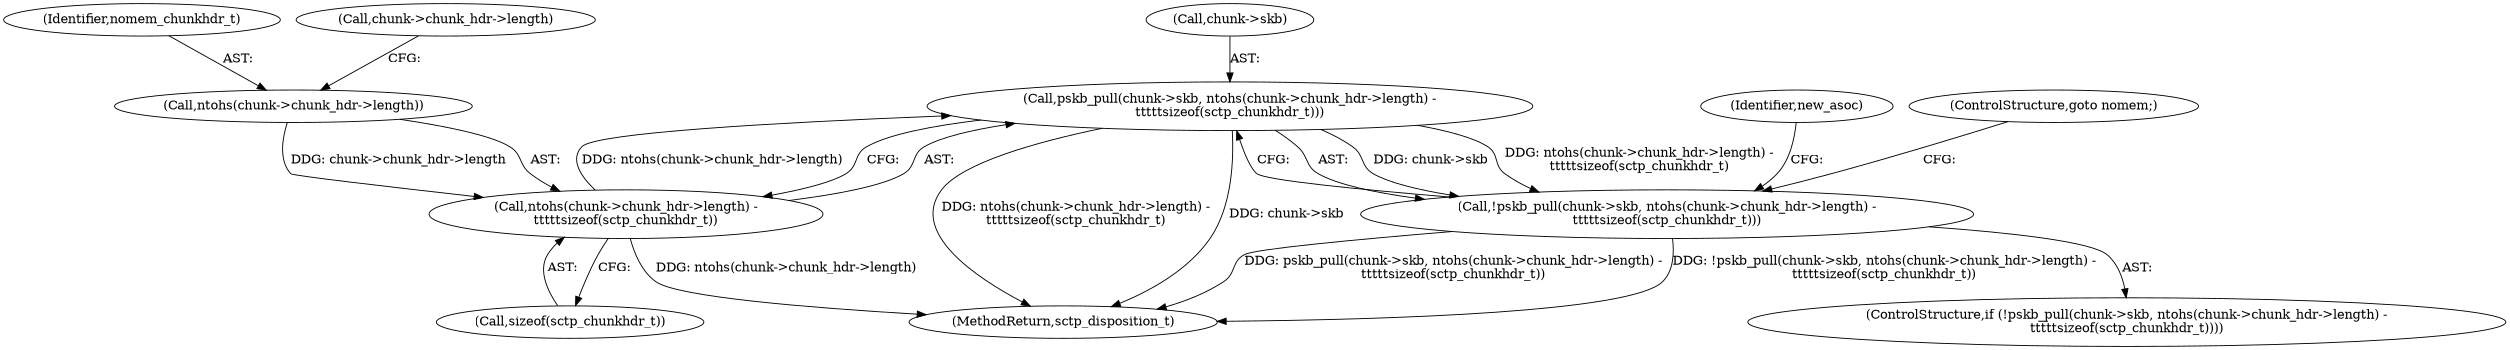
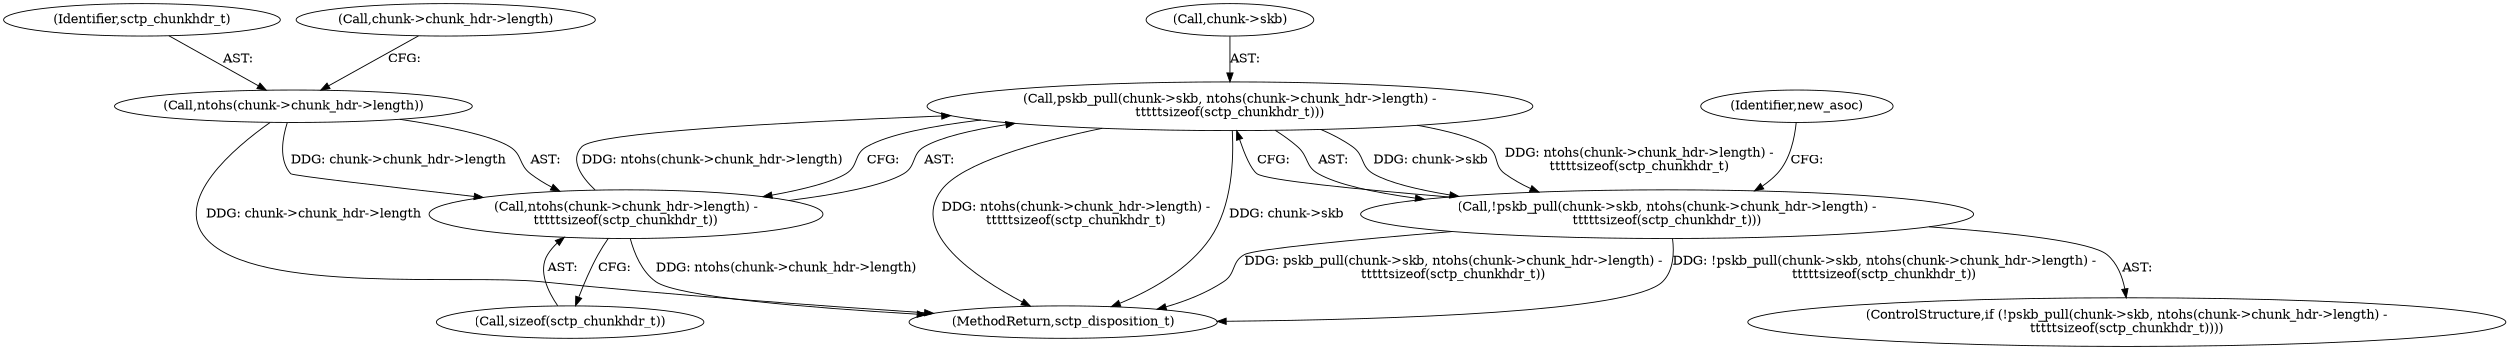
(142, 20) -> (142, 20)
(2054, 106) -> none
none -> (488, 280)
